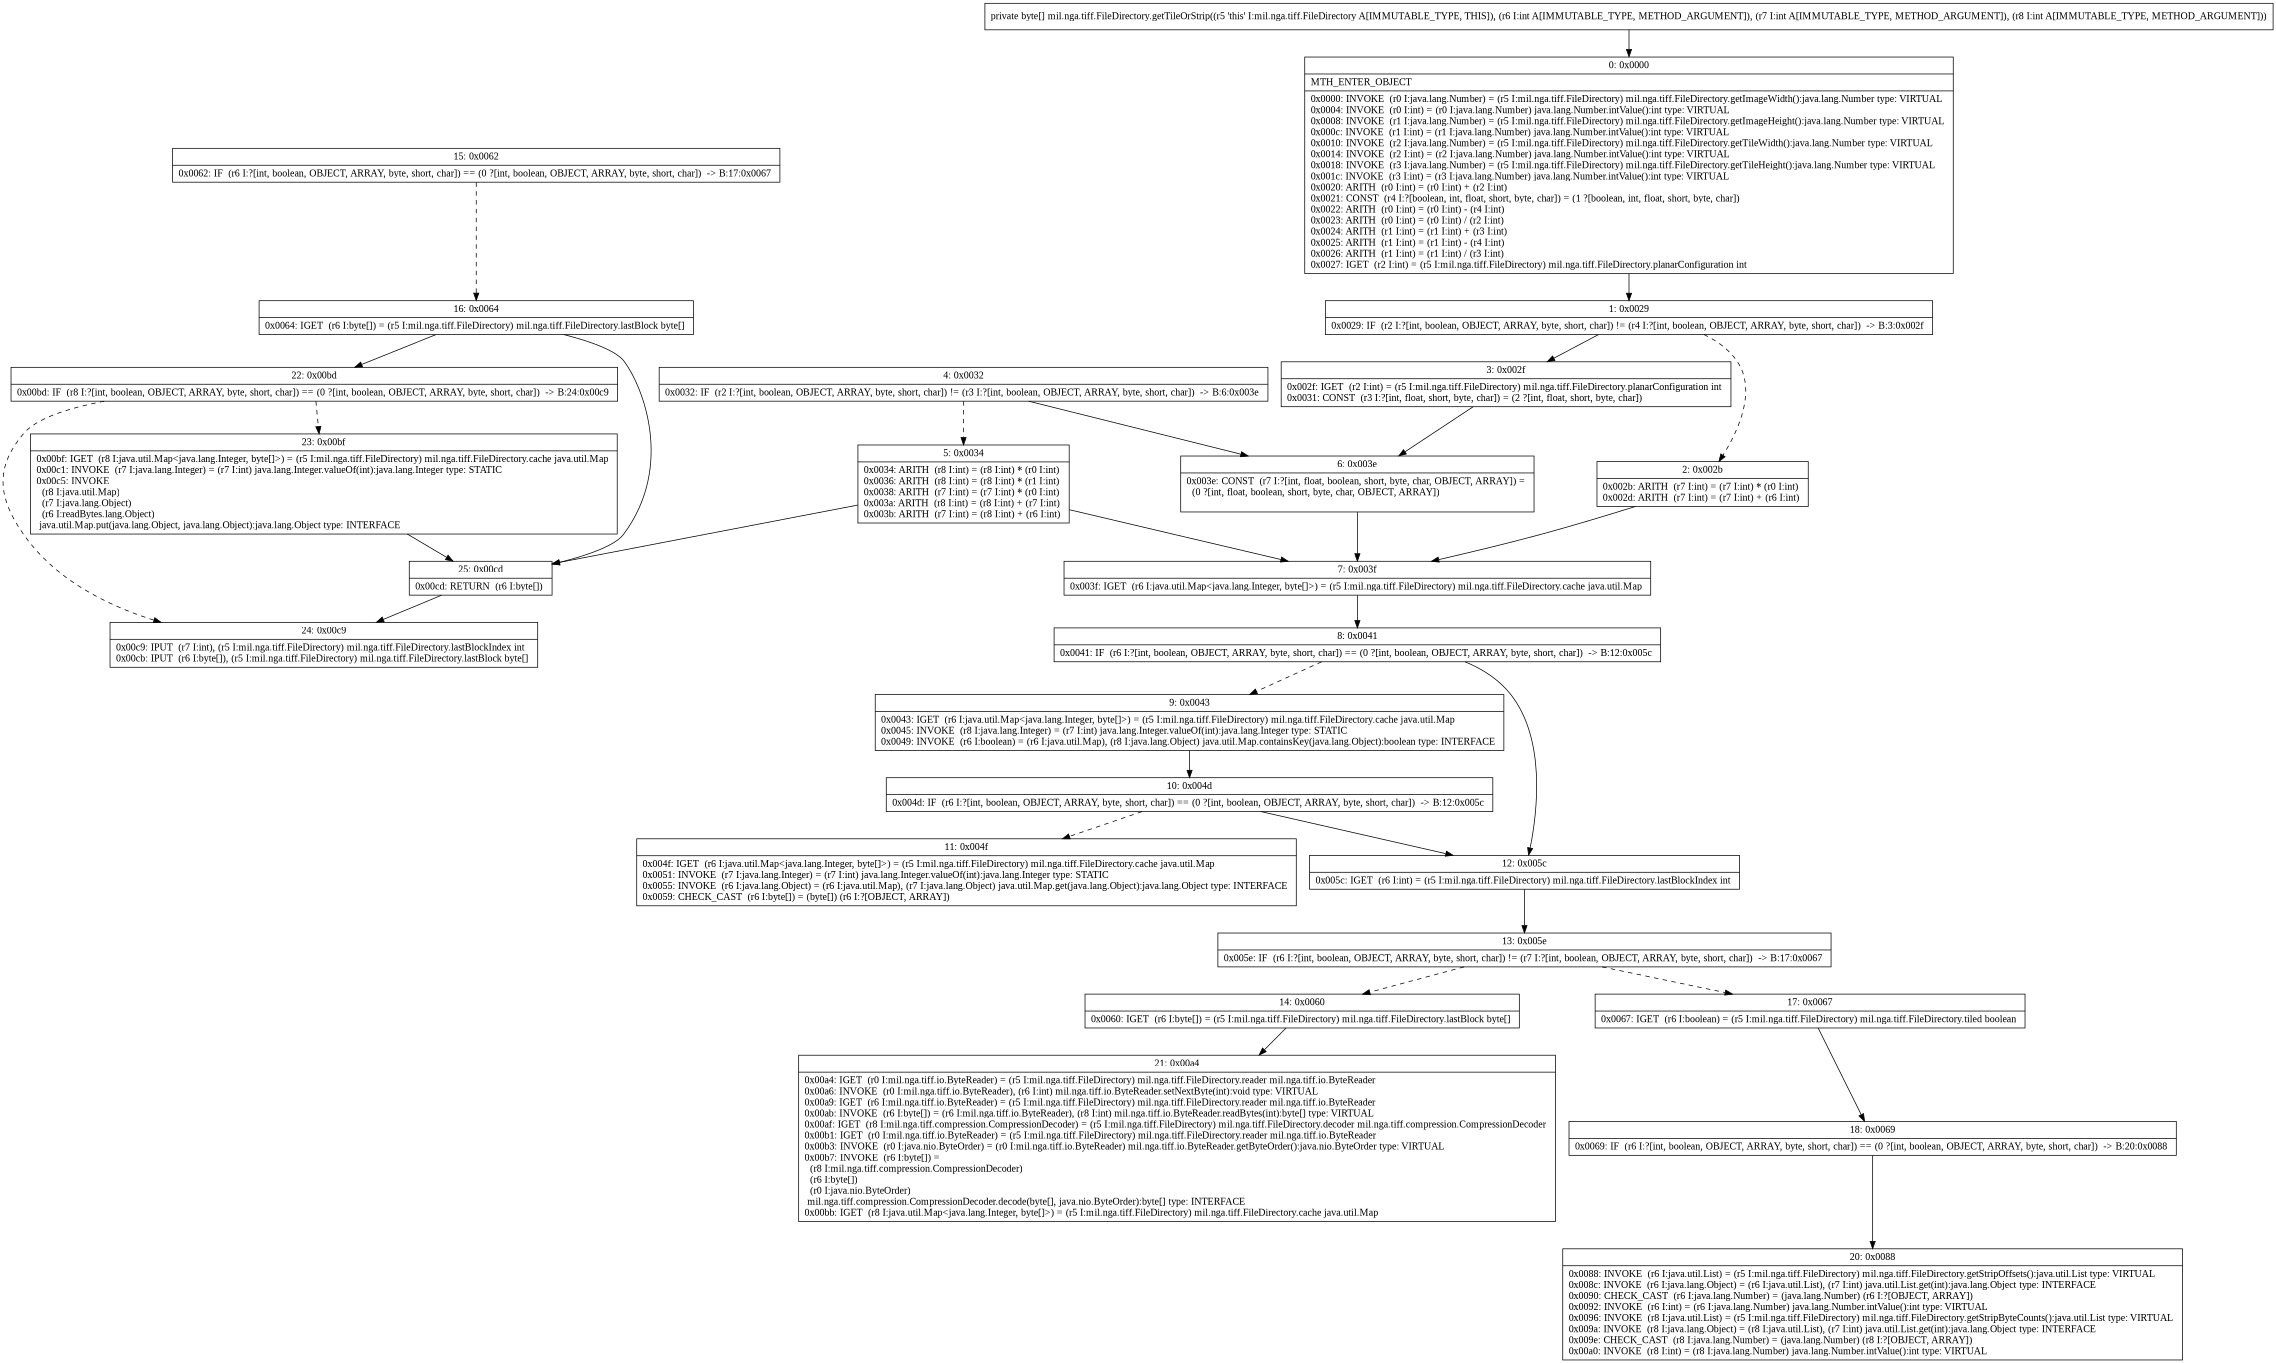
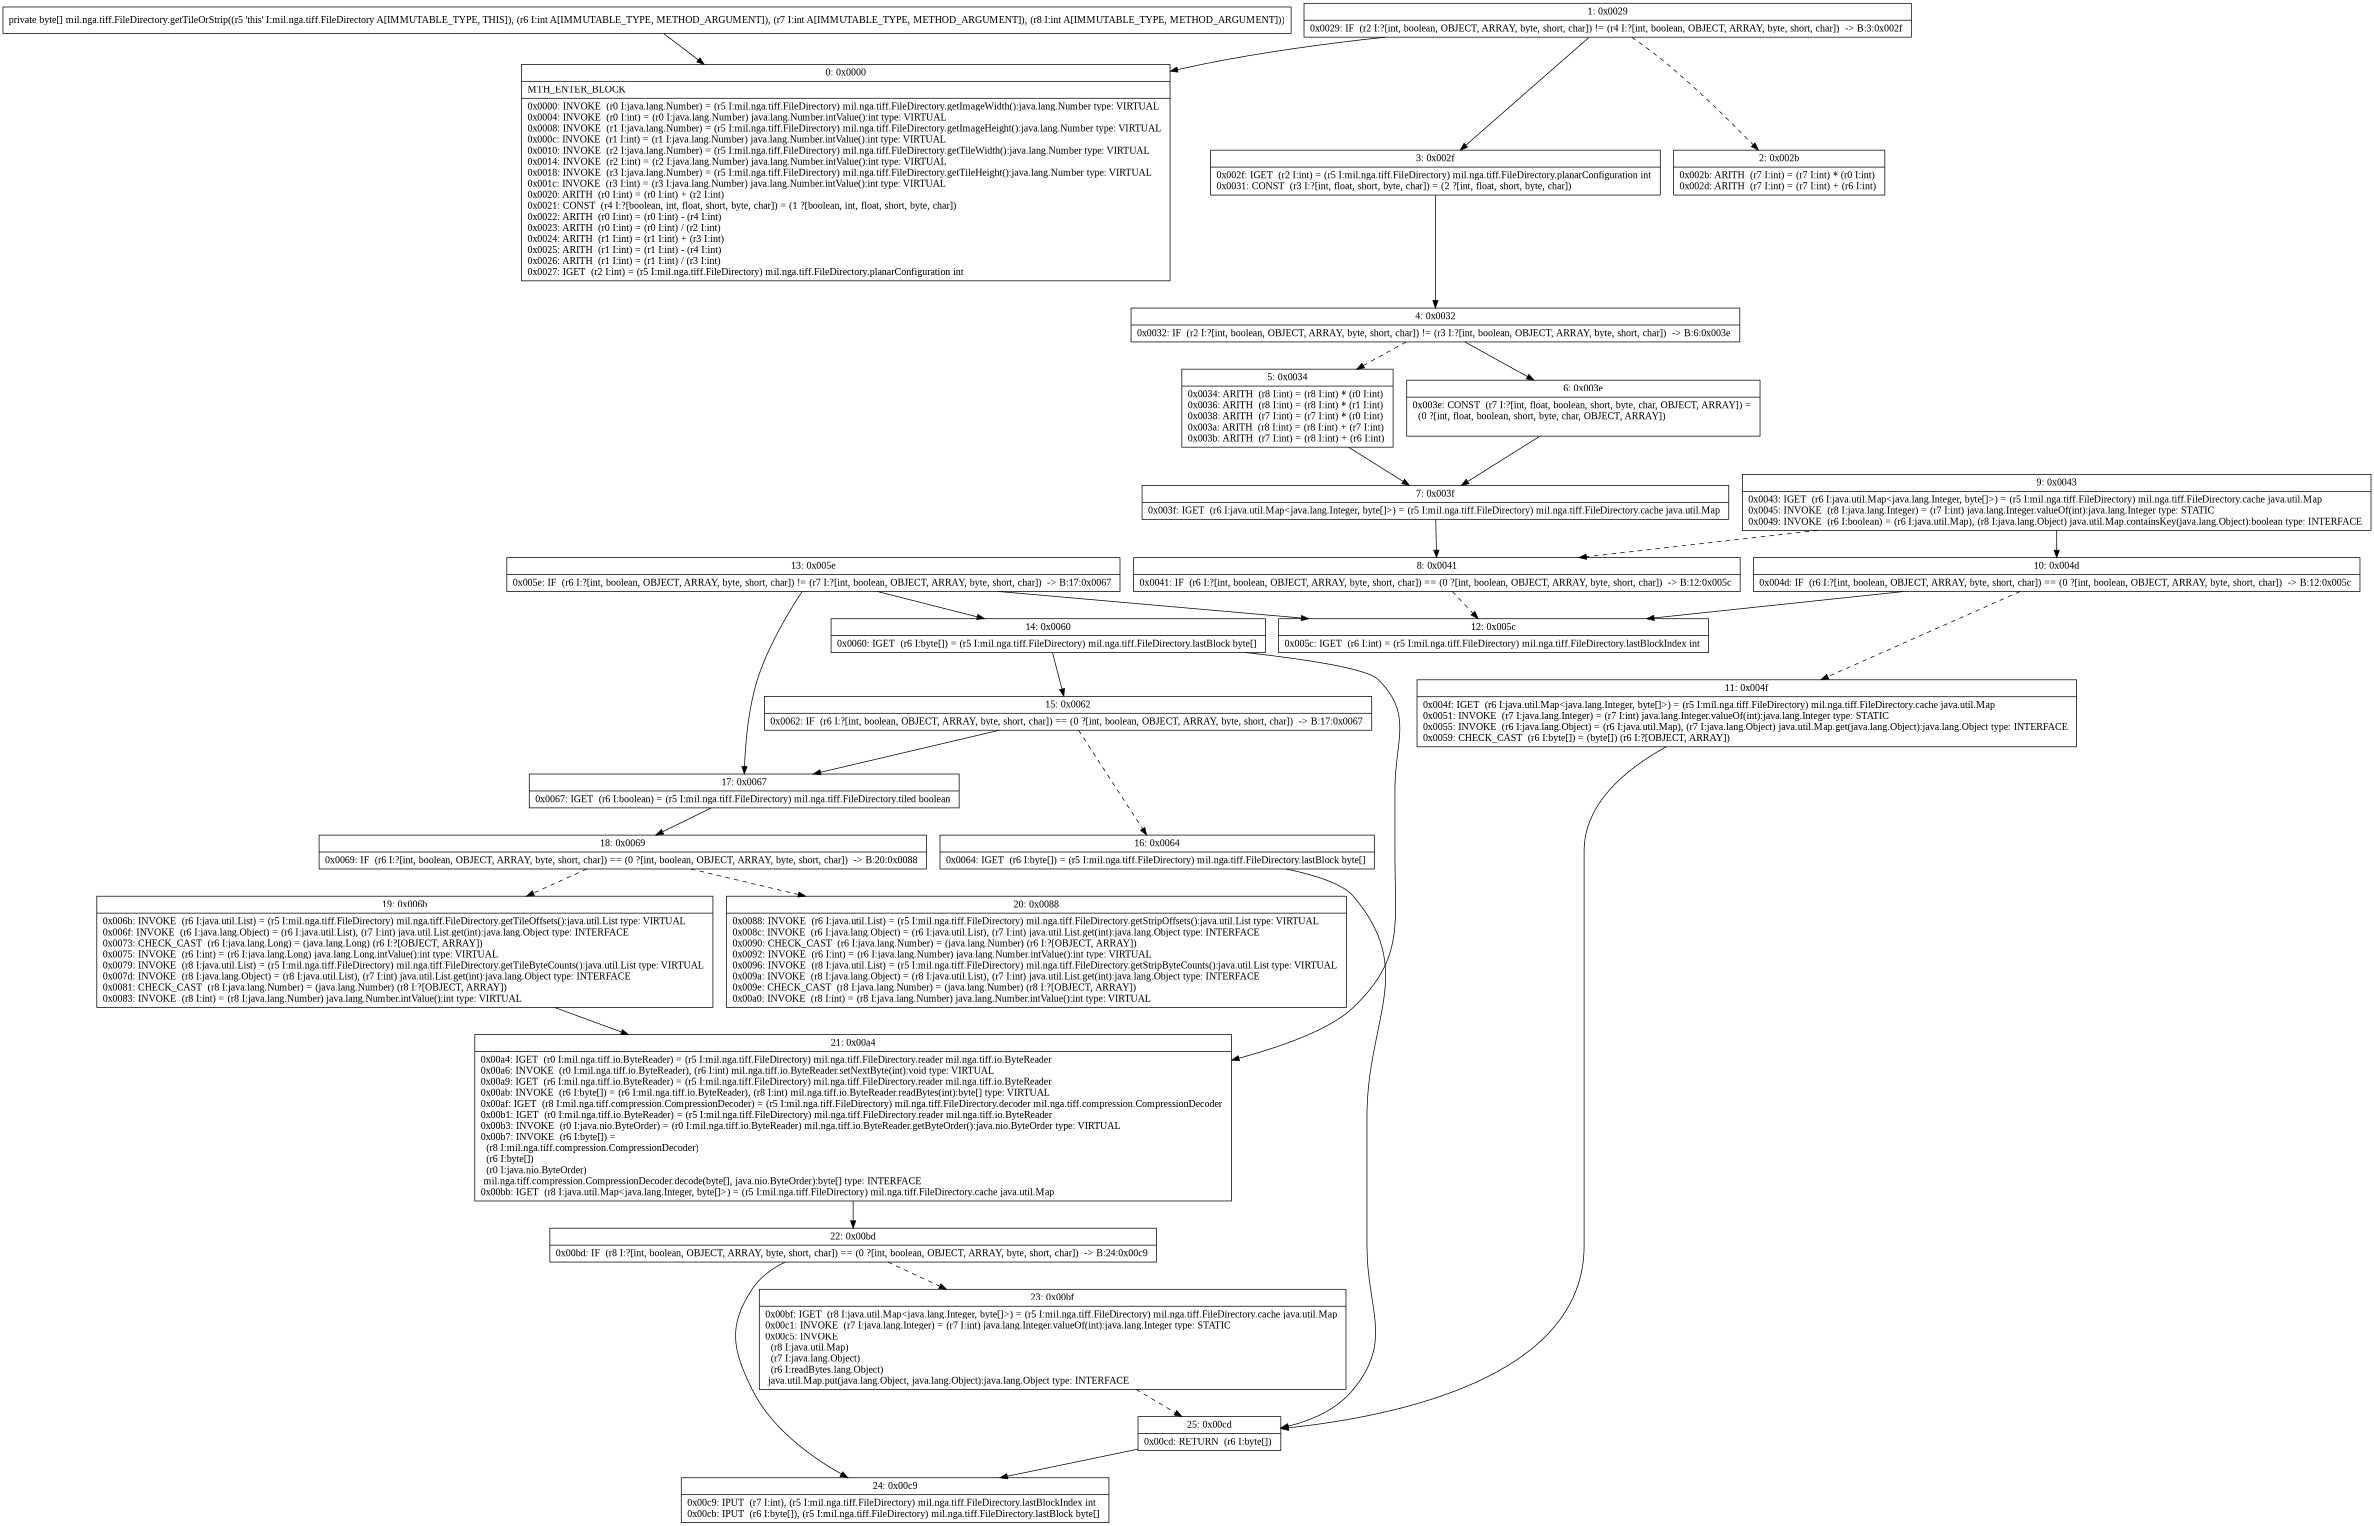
(1361, 82) -> (577, 89)
(1629, 283) -> (1281, 51)
(399, 350) -> (853, 1211)
(1439, 429) -> (1435, 248)
(13, 517) -> (747, 1378)
(709, 534) -> (1584, 1168)
(1538, 535) -> none
(427, 546) -> (1156, 1401)
none -> (1057, 671)
(1289, 677) -> (1702, 544)
(1532, 741) -> (1463, 602)
none -> (910, 751)
(1524, 907) -> (1150, 605)
none -> (405, 952)
(1417, 980) -> (927, 604)
(1664, 980) -> (759, 674)
(1873, 1198) -> (745, 882)
